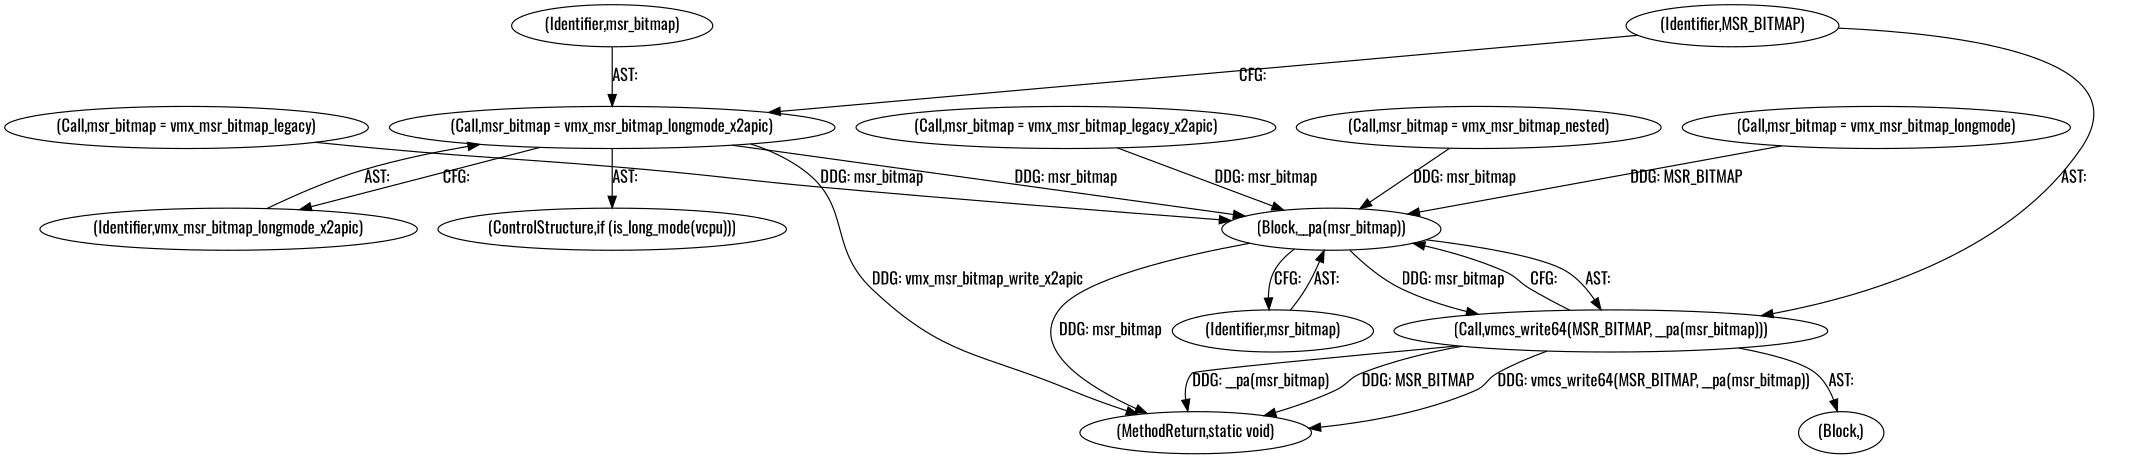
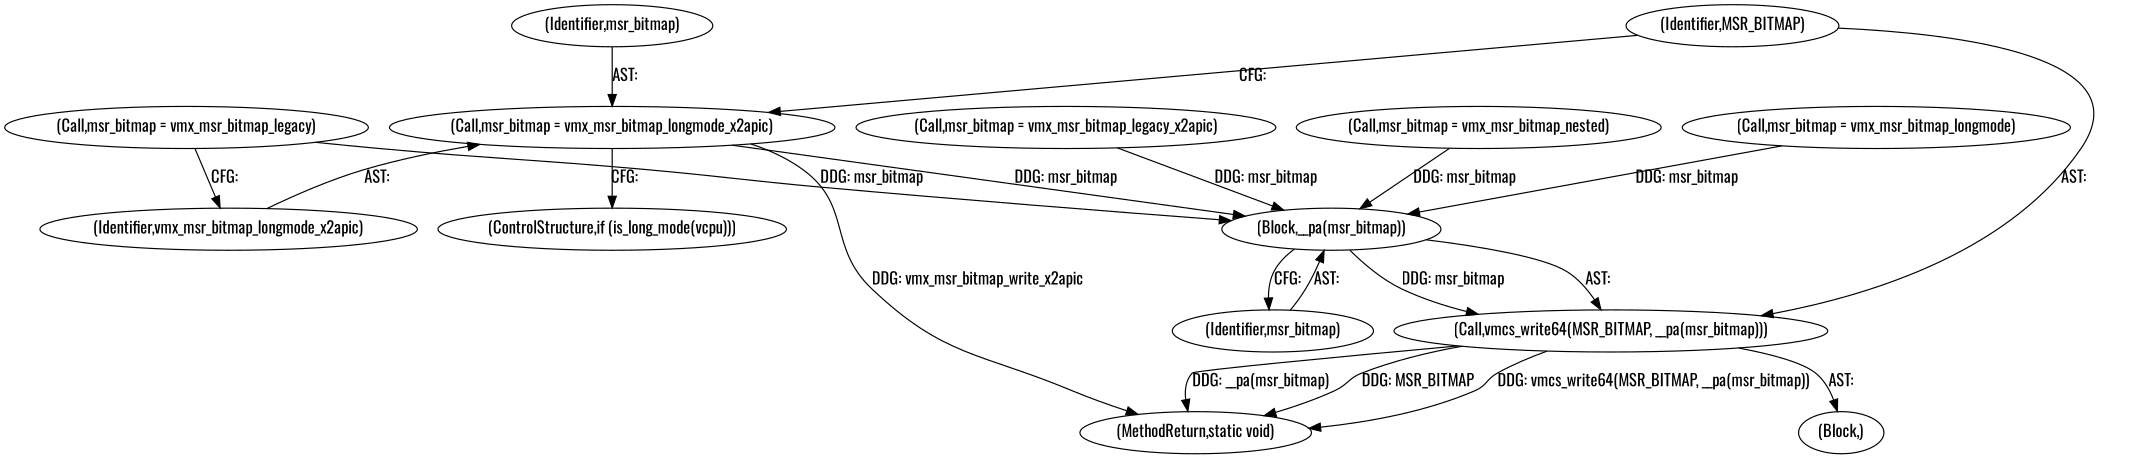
(425, 177) -> (205, 173)
(627, 178) -> (627, 178)
(1687, 178) -> (1687, 178)
(1501, 270) -> none
(1083, 292) -> none
